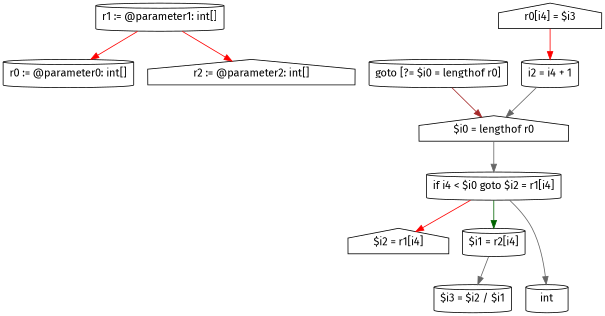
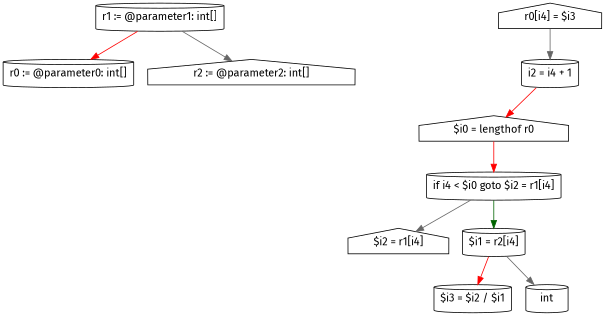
(550, 40) -> (550, 40)
(204, 44) -> (204, 44)
(438, 74) -> none
(524, 100) -> (524, 100)
(494, 153) -> (494, 153)
(447, 214) -> (447, 214)
(535, 235) -> (518, 268)
(485, 267) -> (485, 267)
